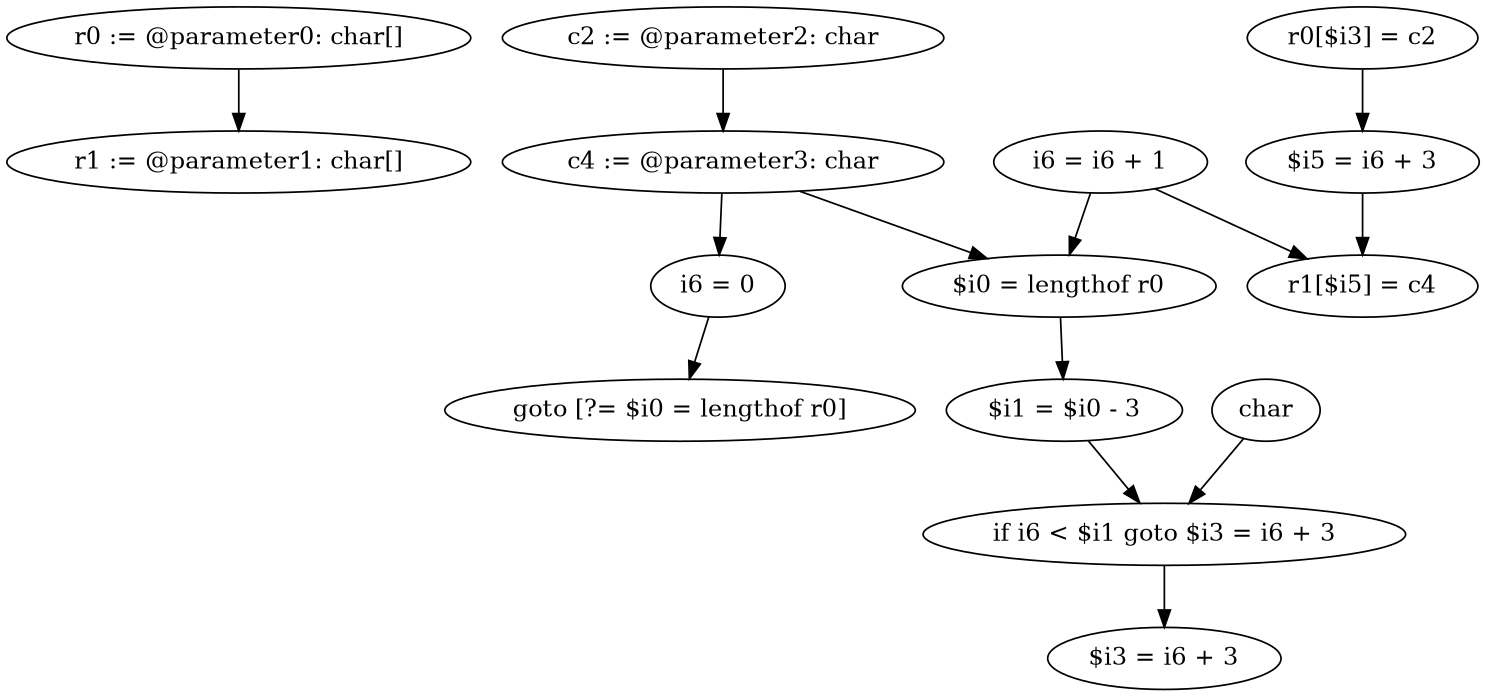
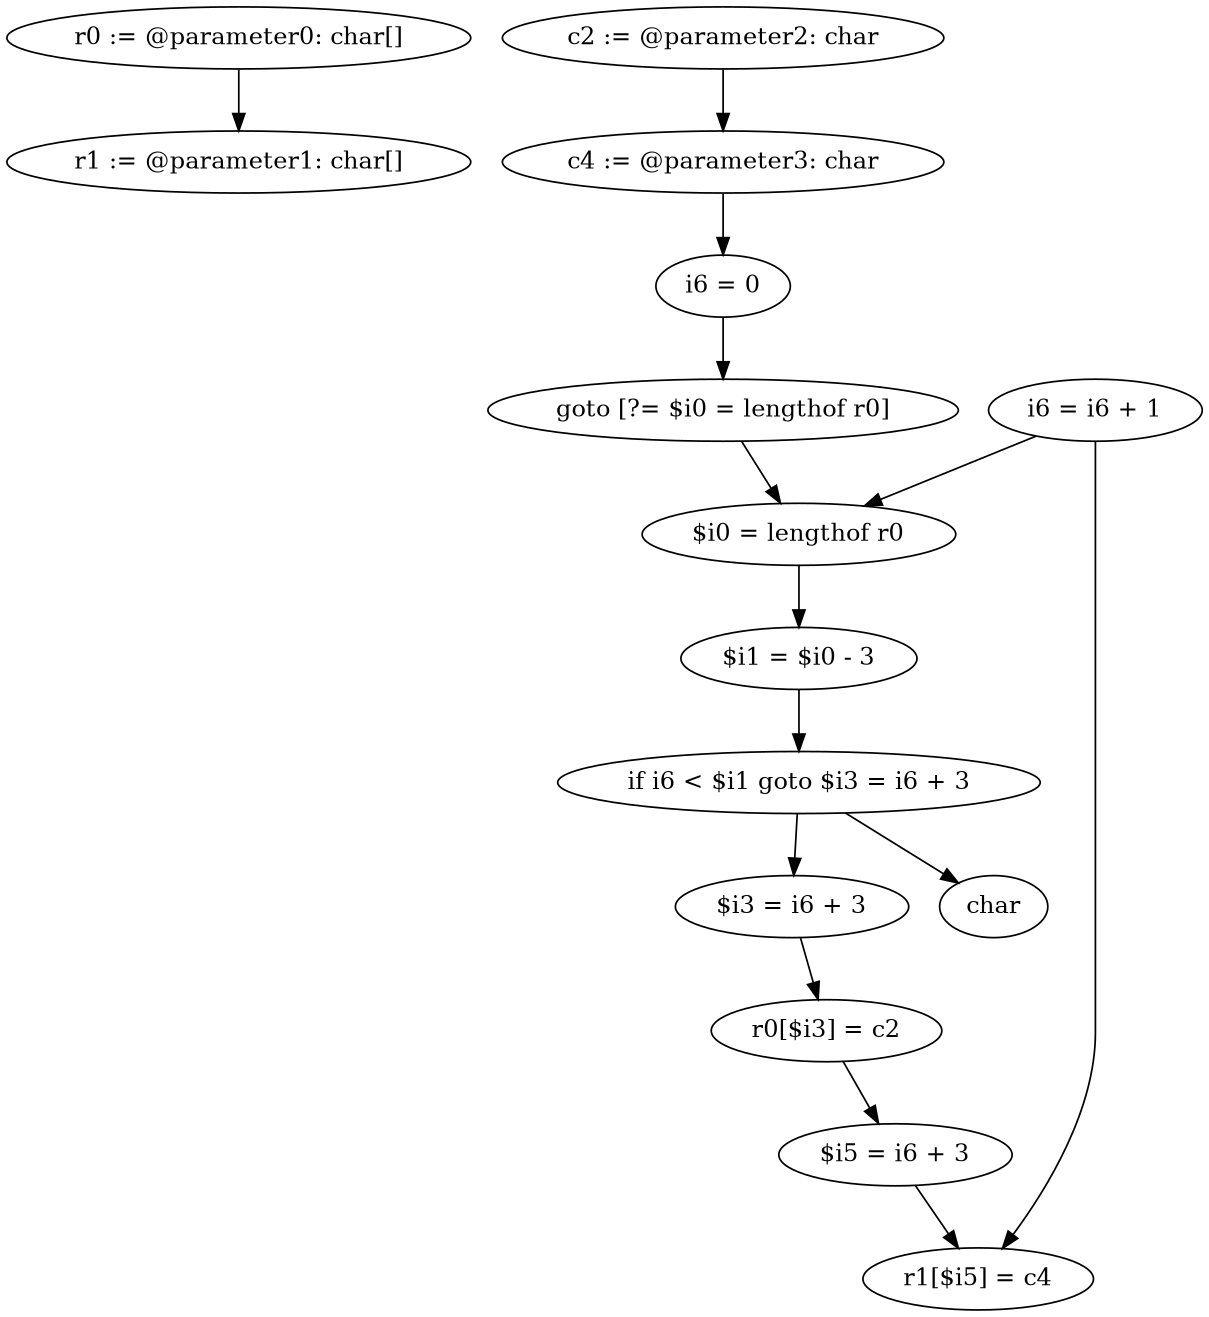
(885, 222) -> (756, 465)
(1222, 464) -> (895, 843)
none -> (807, 960)
